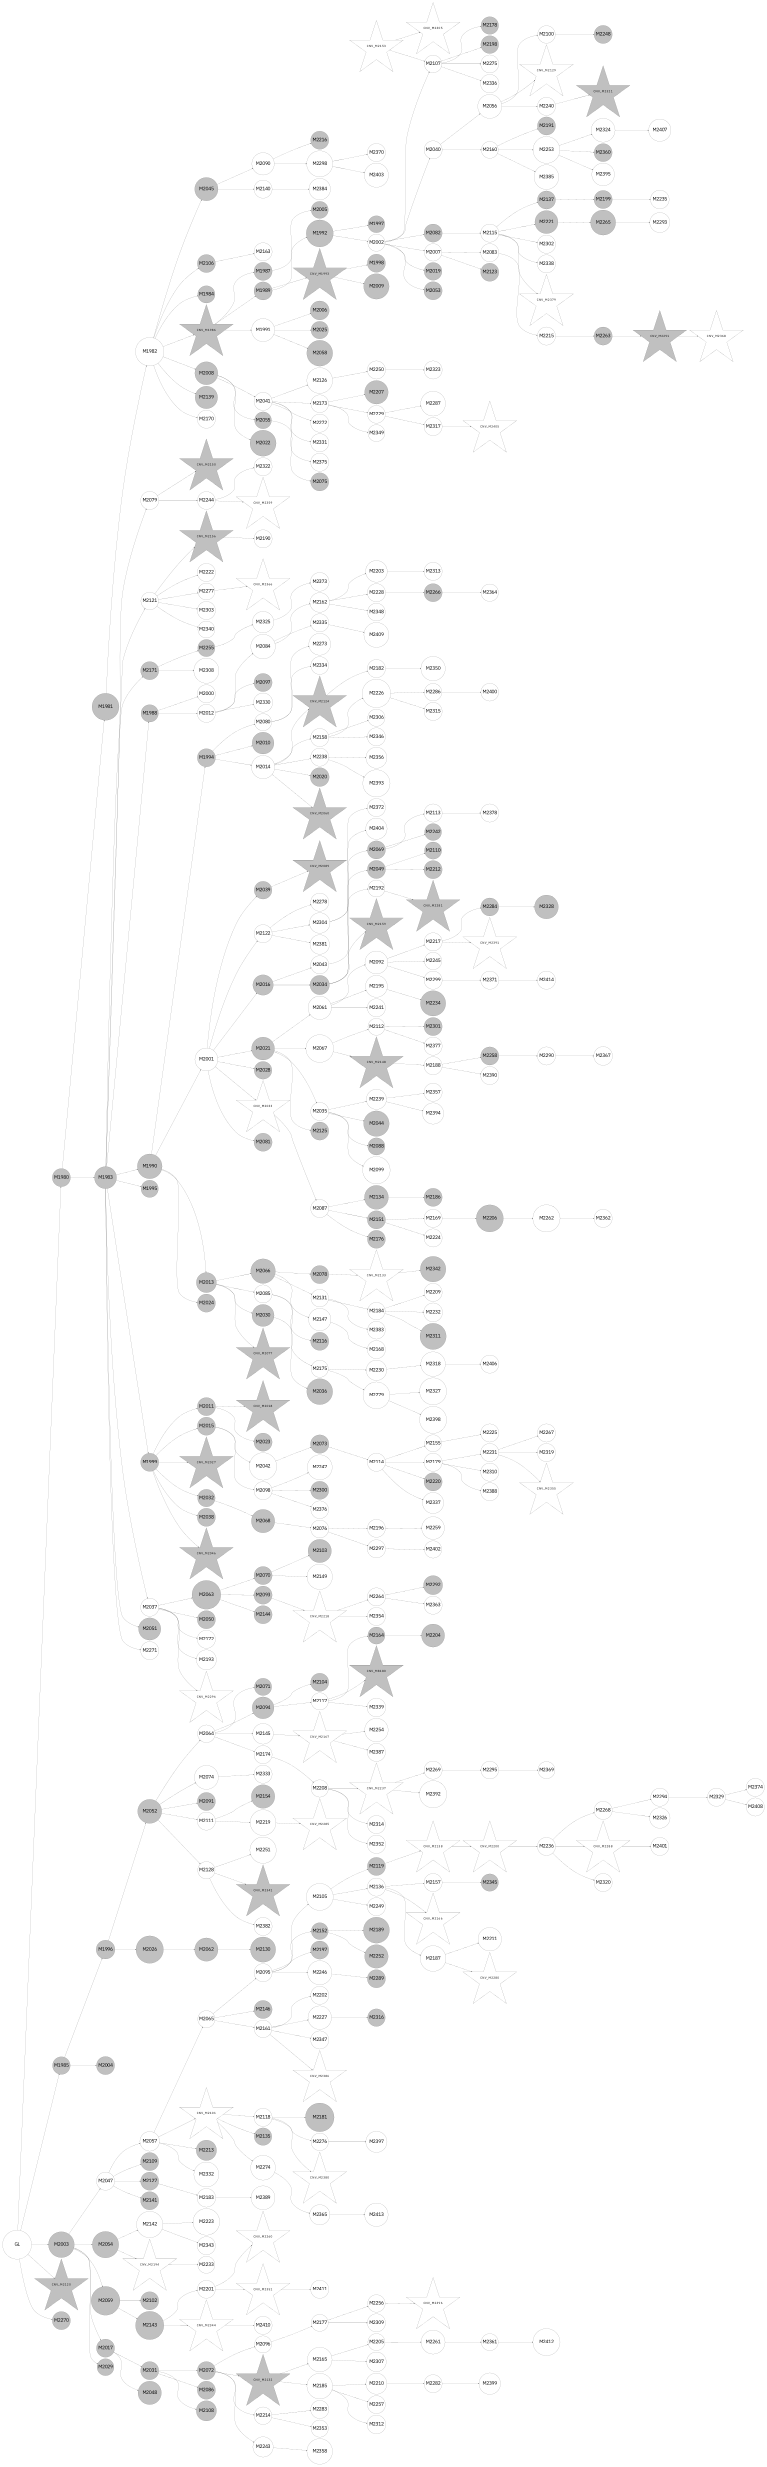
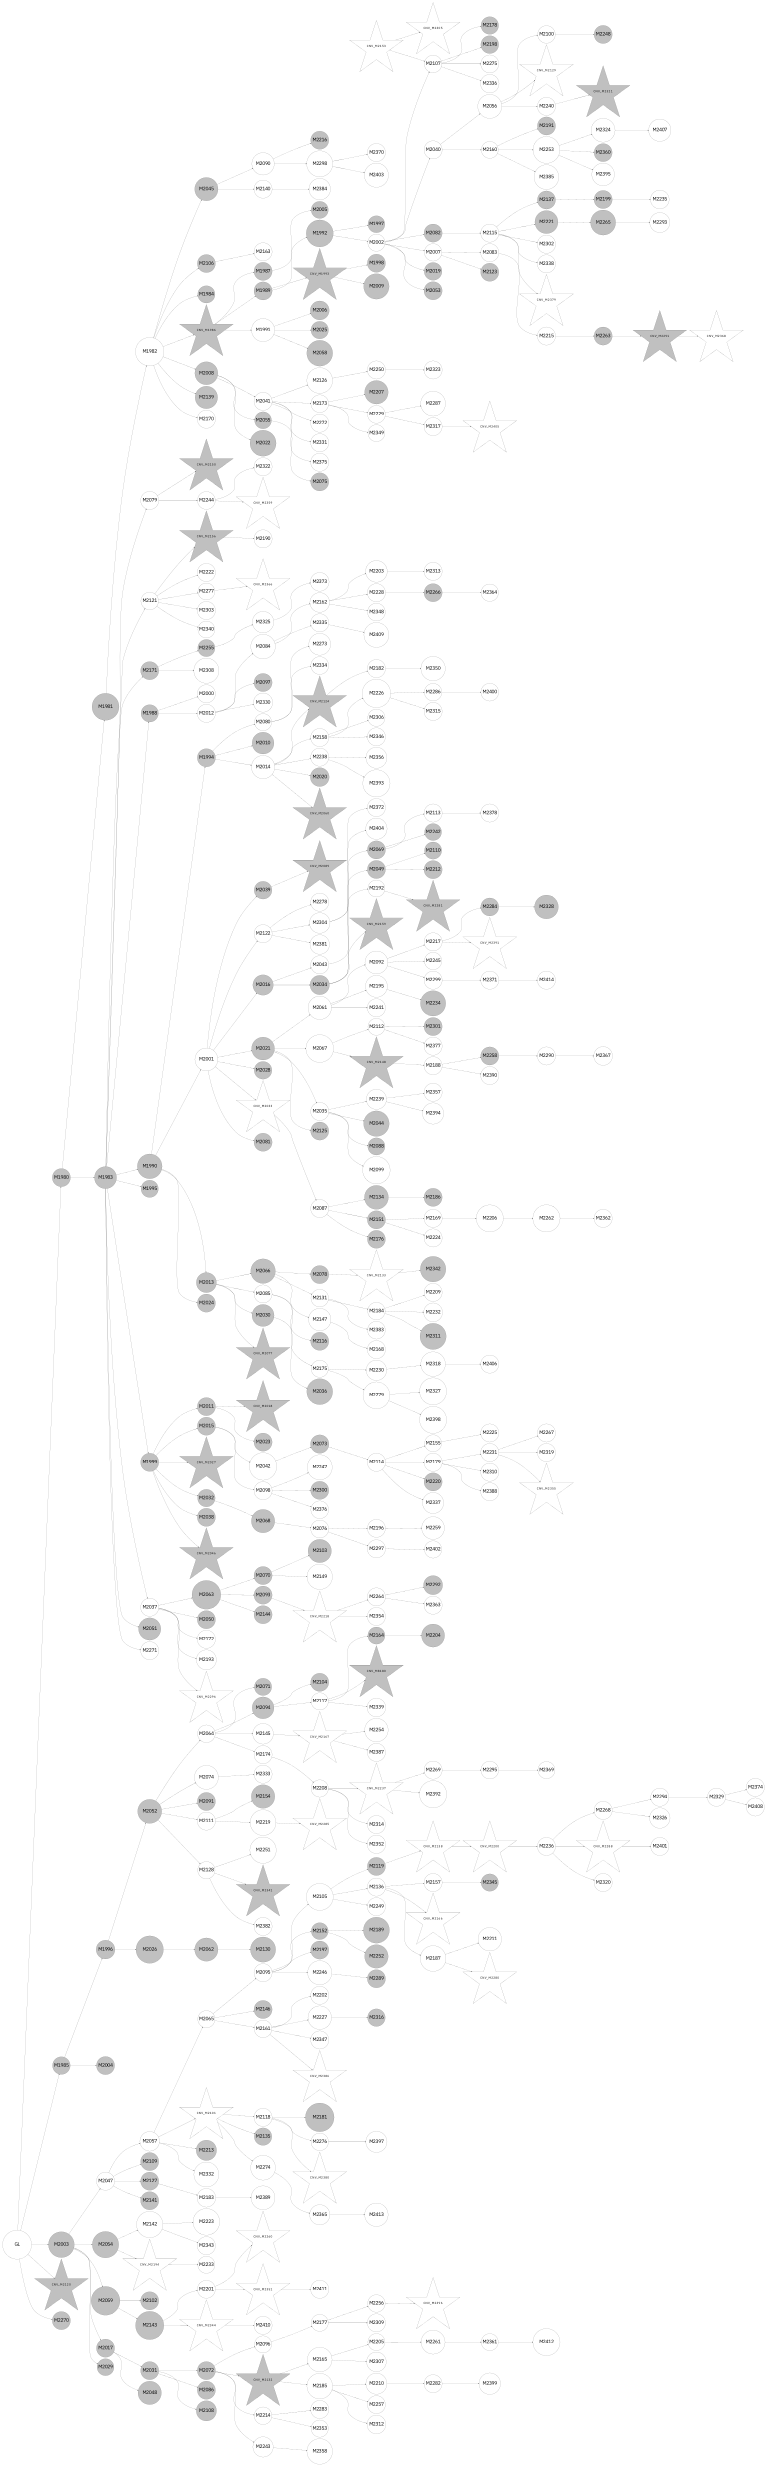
(490, 1218) -> (490, 1218)
